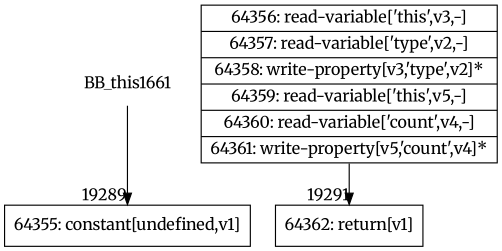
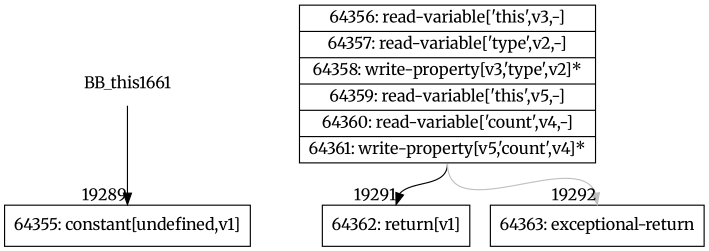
none -> (597, 226)
